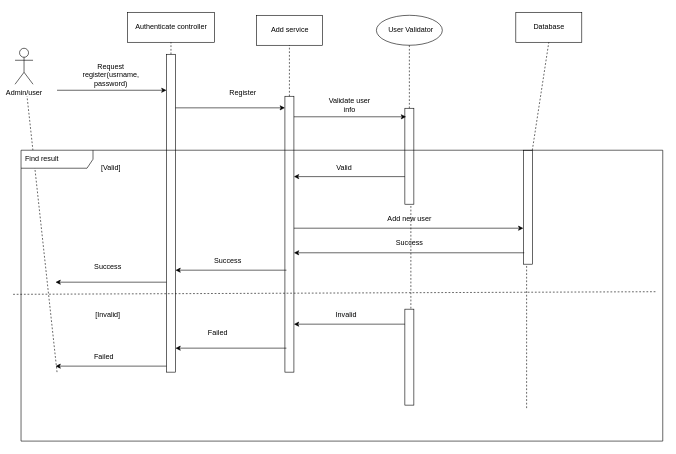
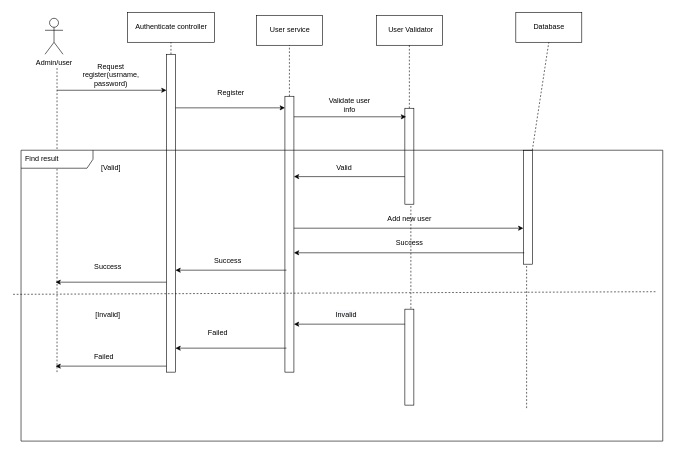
(290, 30) -> (290, 30)
(409, 30) -> (409, 30)
(24, 66) -> (54, 36)
(243, 93) -> (231, 93)
